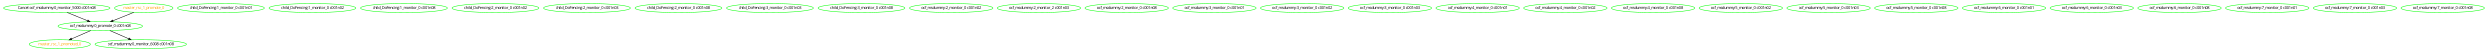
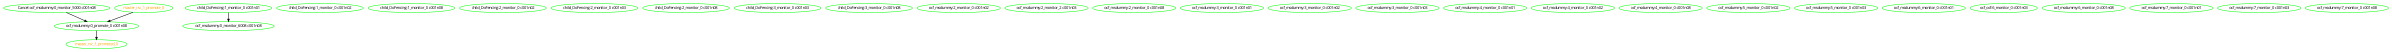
(1916, 8) -> none
(2092, 8) -> (2004, 8)
(119, 35) -> (228, 16)
